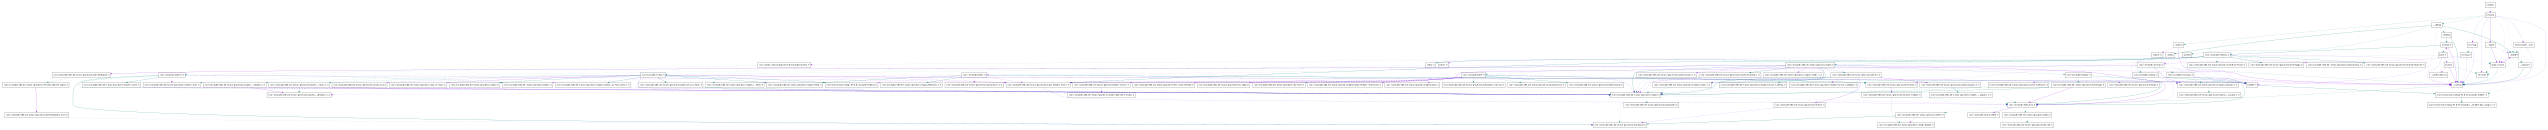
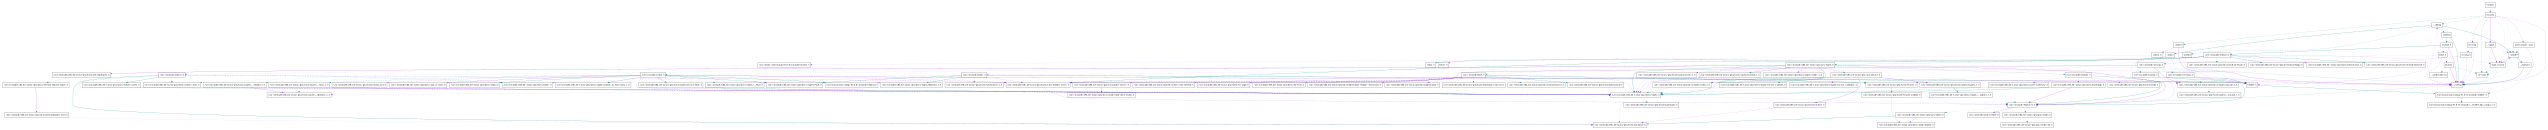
(2445, 51) -> (2438, 41)
